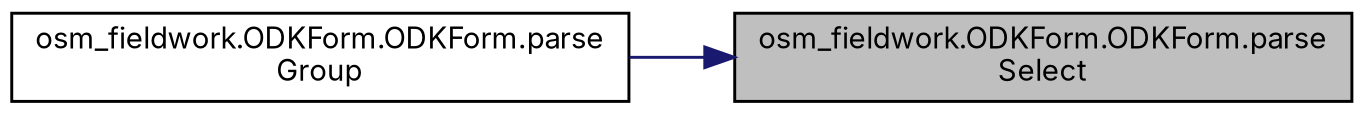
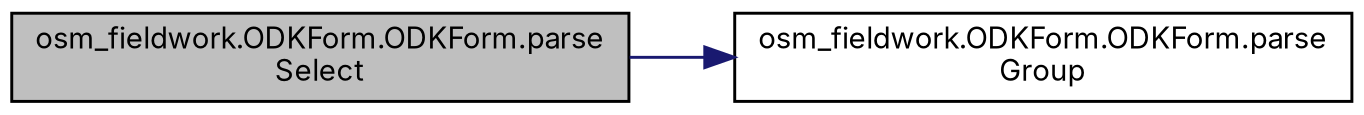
(667, 57) -> (667, 57)
